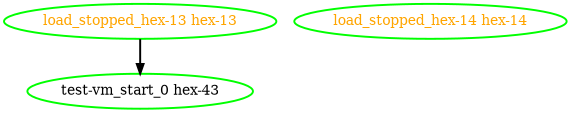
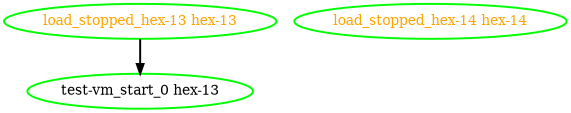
(140, 91) -> (140, 91)
